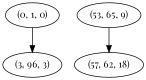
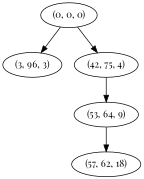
(32, 15) -> (69, 15)
(109, 15) -> (106, 115)
none -> (106, 65)
